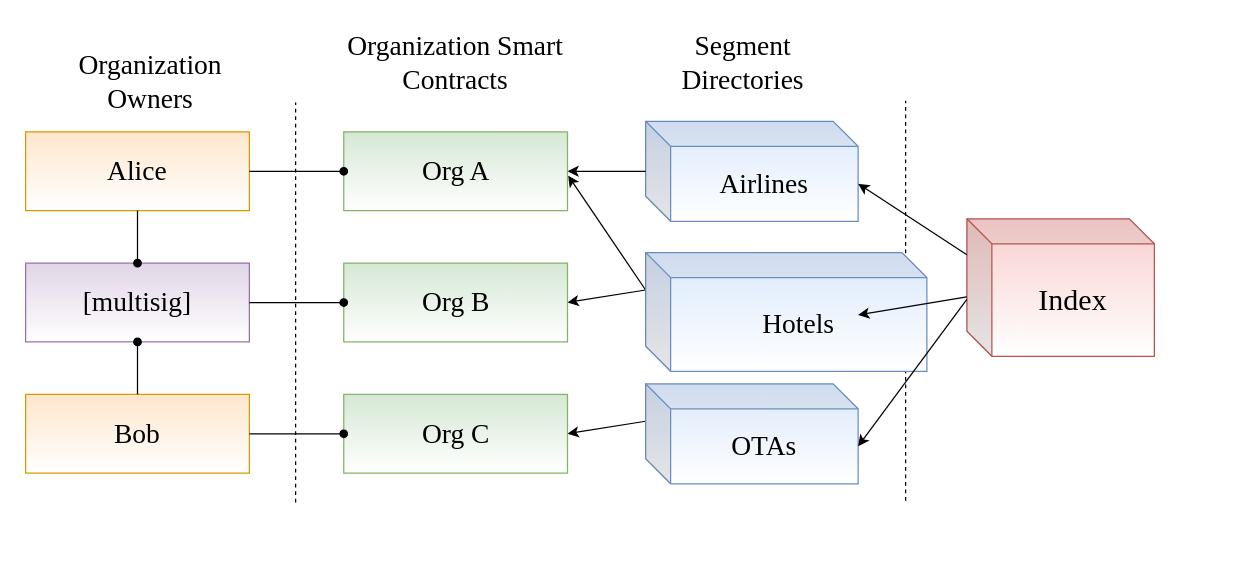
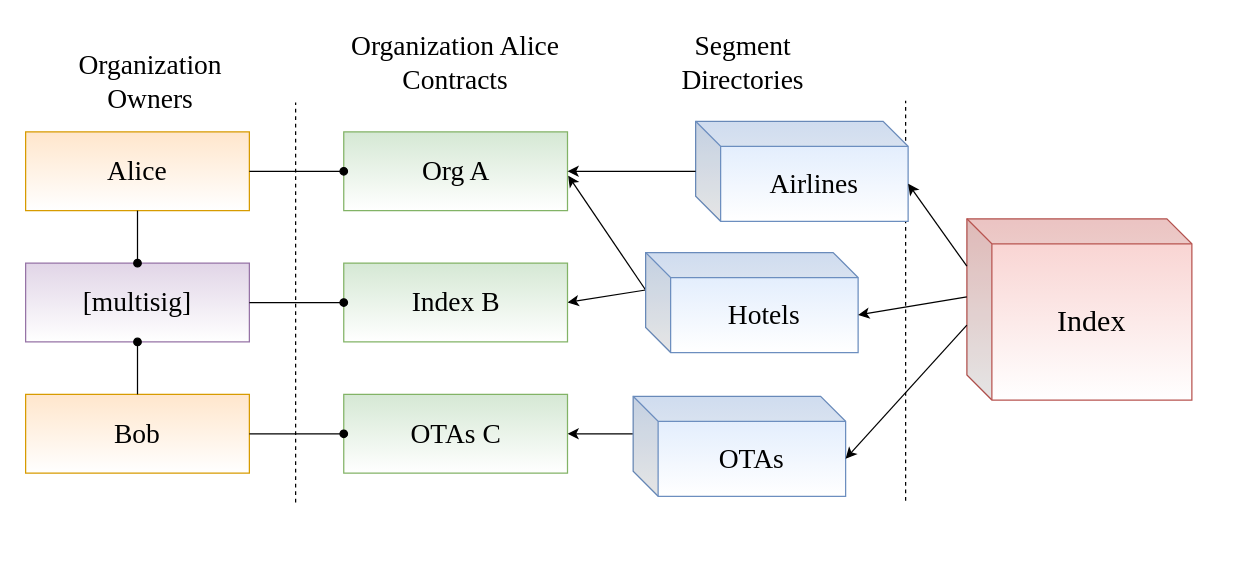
(456, 63) -> (456, 63)
(752, 171) -> (802, 171)
(1061, 288) -> (1079, 309)
(456, 303) -> (456, 303)
(786, 312) -> (752, 303)
(456, 434) -> (456, 434)
(752, 434) -> (739, 446)
